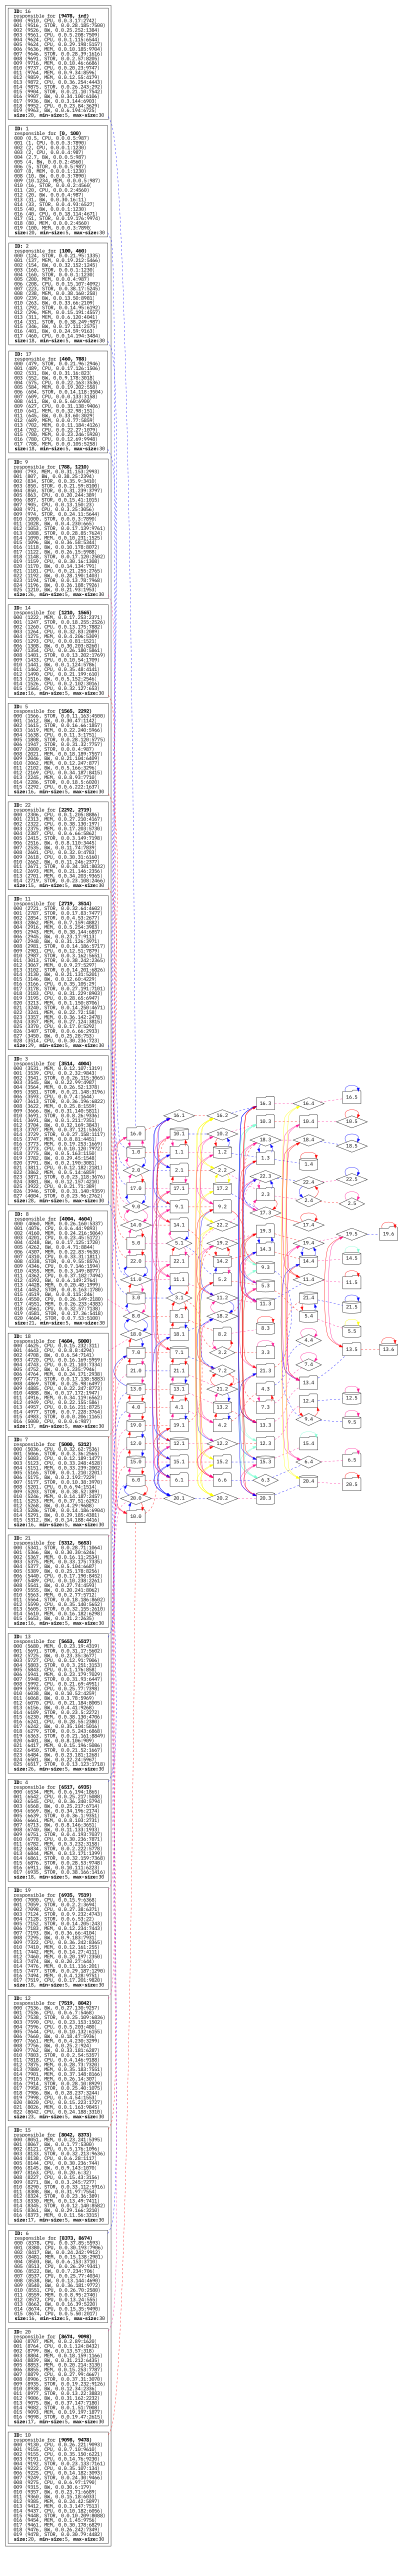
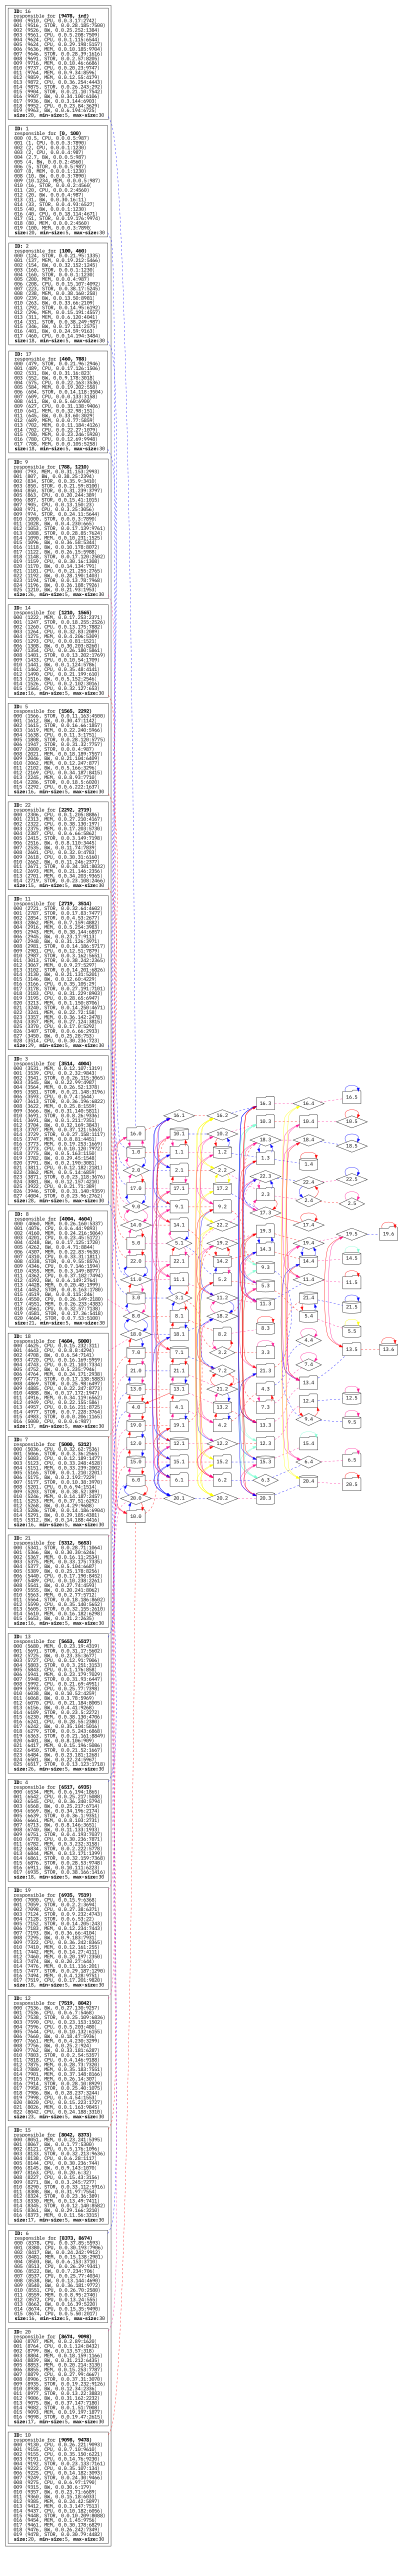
(283, 1208) -> (283, 1208)
(244, 1237) -> (244, 1237)
(172, 1308) -> (172, 1308)
(161, 1334) -> (161, 1334)
(118, 1380) -> (129, 1382)
(186, 1396) -> (161, 1397)
(222, 1480) -> (222, 1480)
